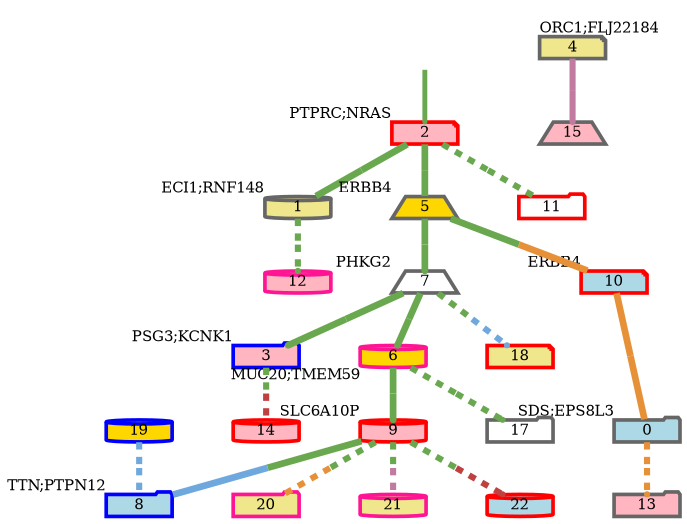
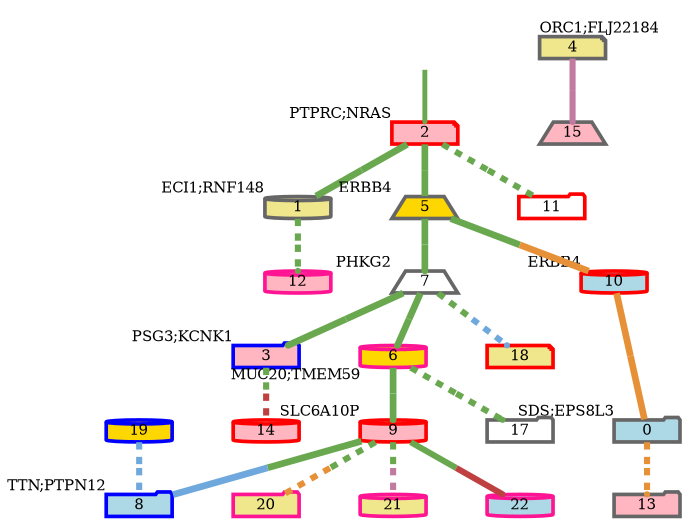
(614, 282) -> (614, 282)
(456, 468) -> (456, 468)
(520, 505) -> (520, 505)
